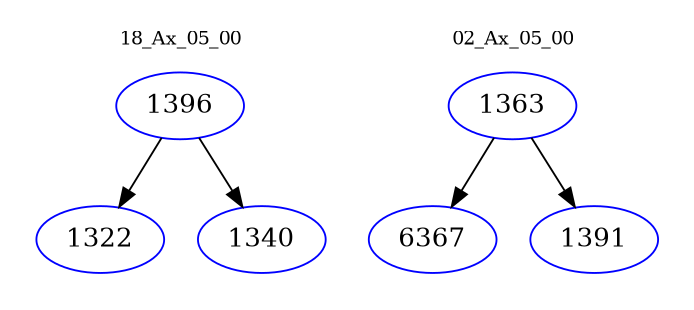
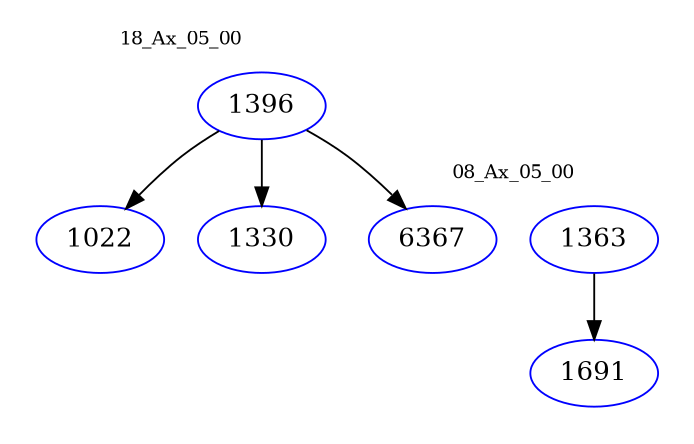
(513, 40) -> (513, 174)
(478, 164) -> (366, 171)
(100, 240) -> (100, 240)
(262, 240) -> (262, 240)
(594, 240) -> (594, 373)
